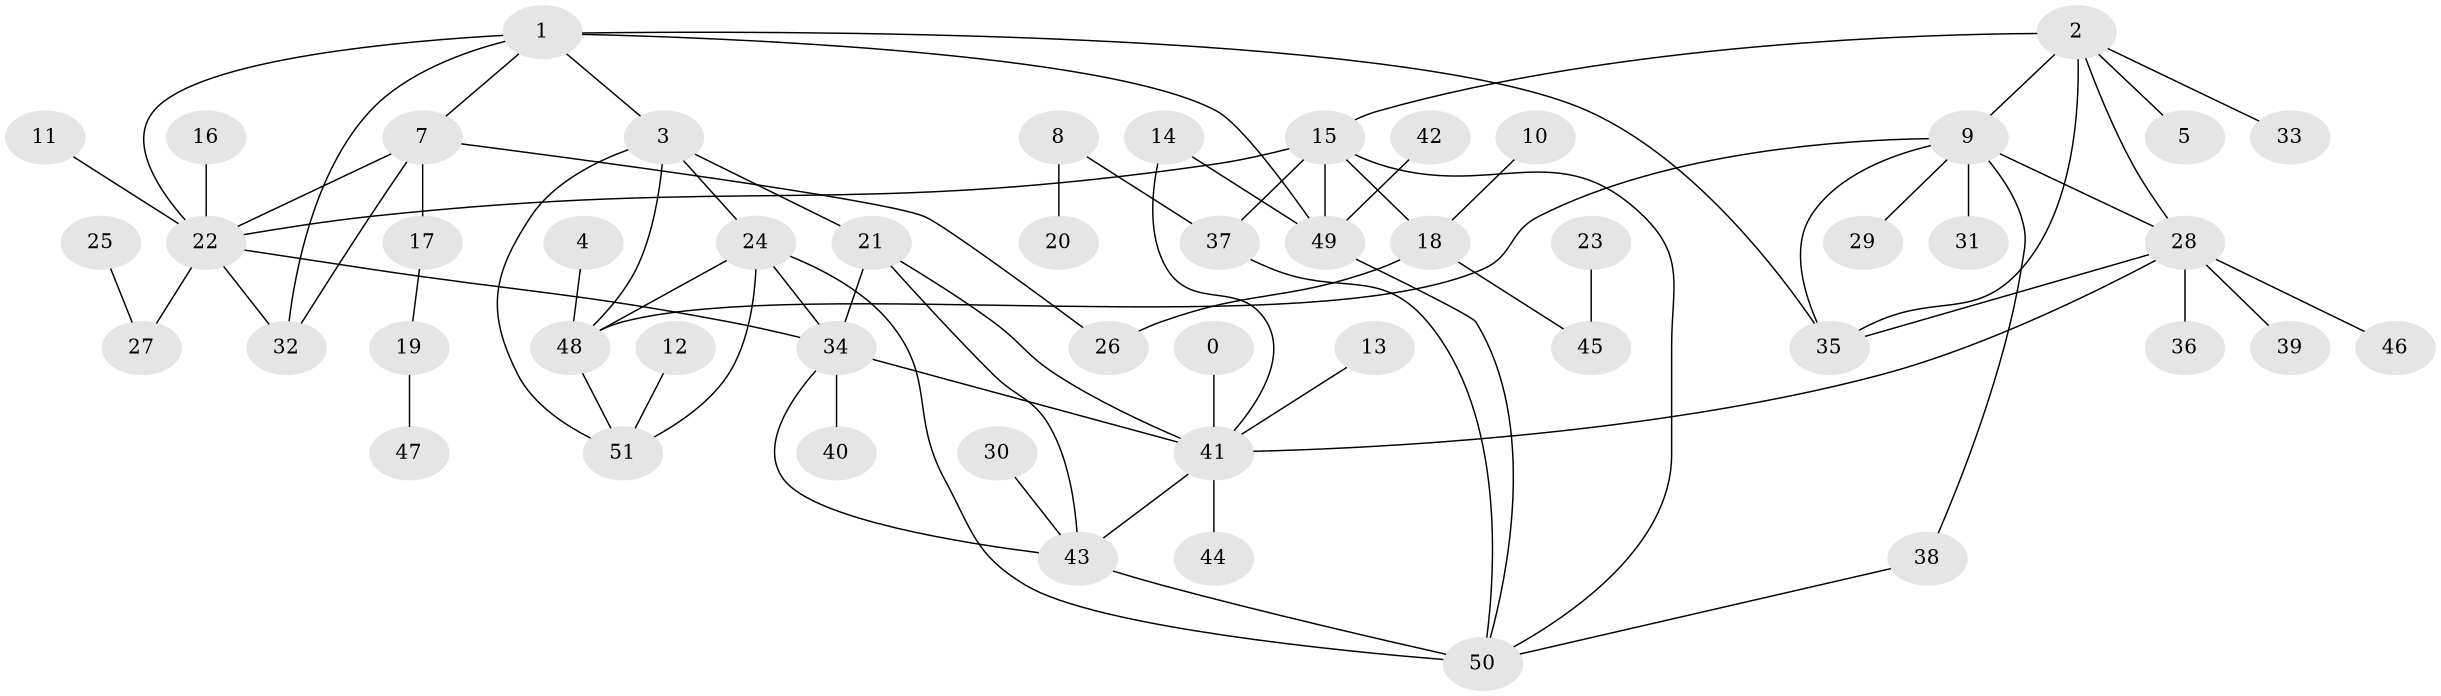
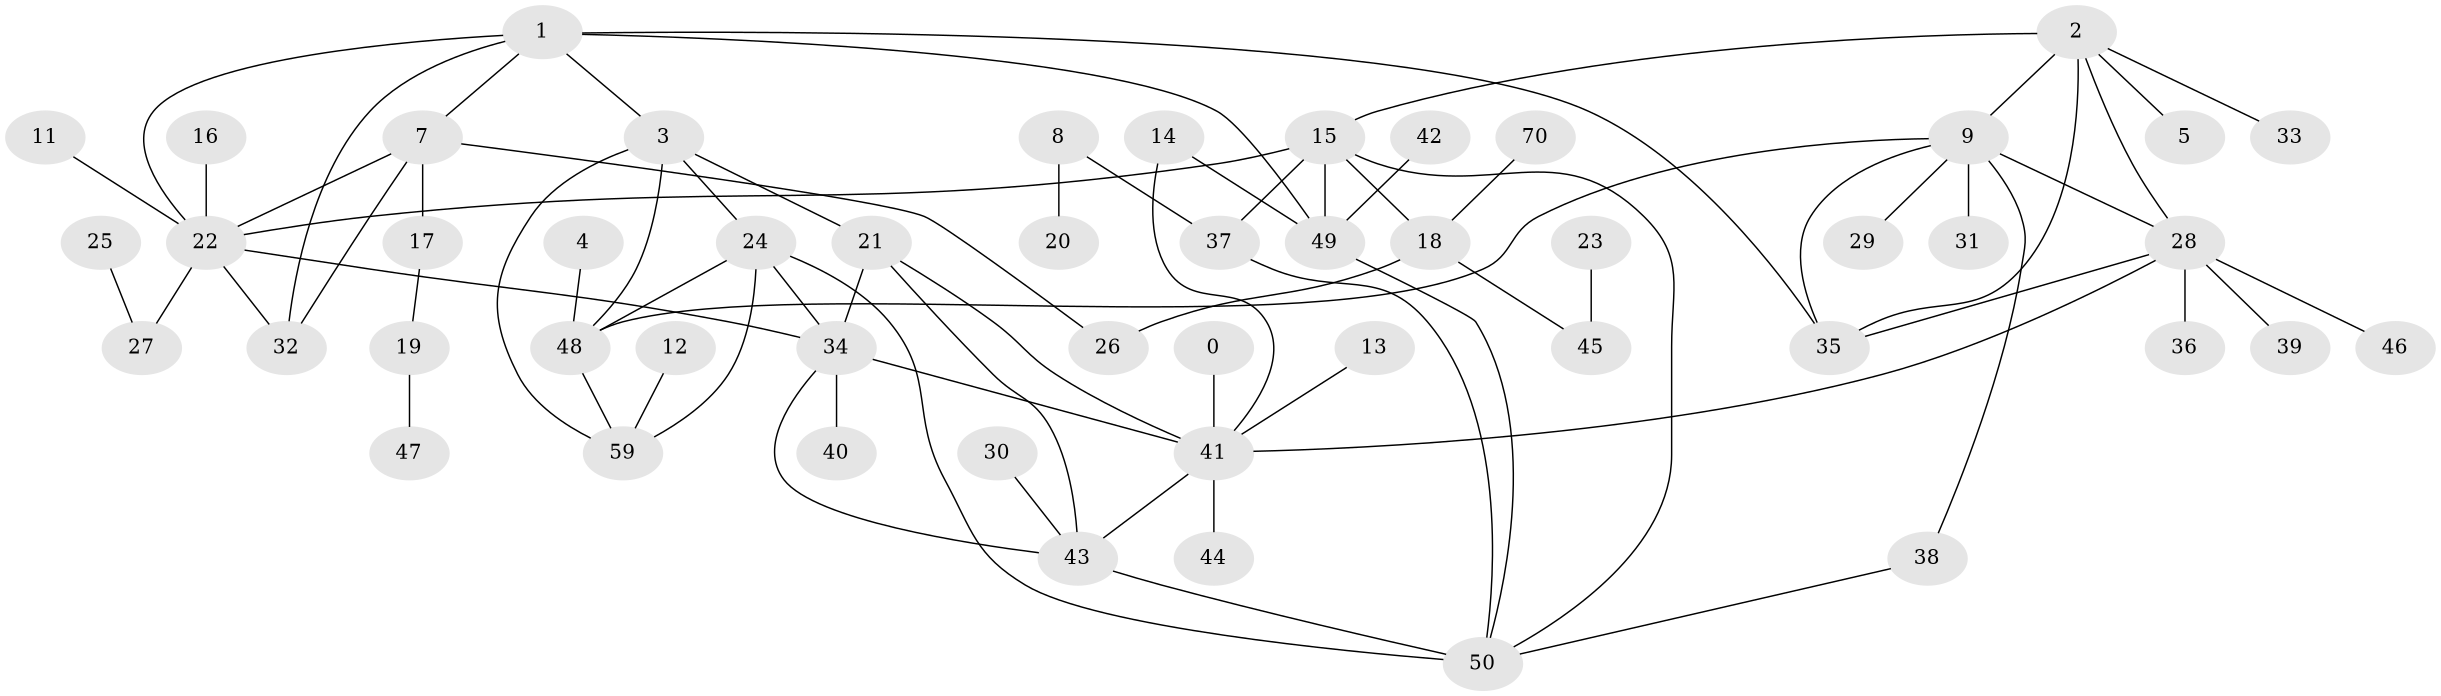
(1536, 137) -> (1536, 137)
(623, 453) -> (623, 453)
